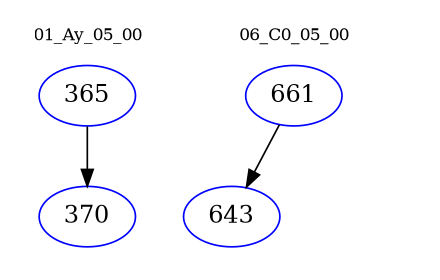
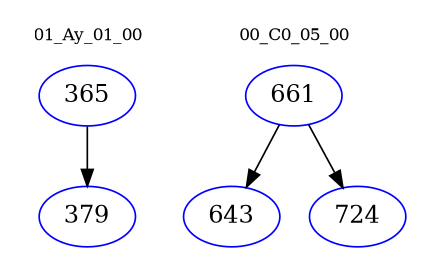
(88, 36) -> (88, 36)
(295, 36) -> (295, 36)
(87, 217) -> (87, 217)
none -> (358, 217)
